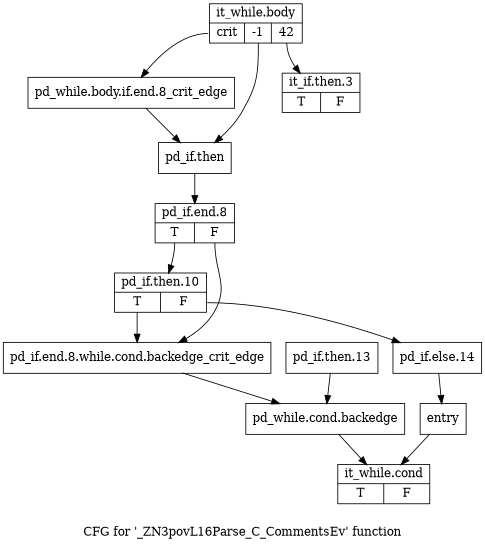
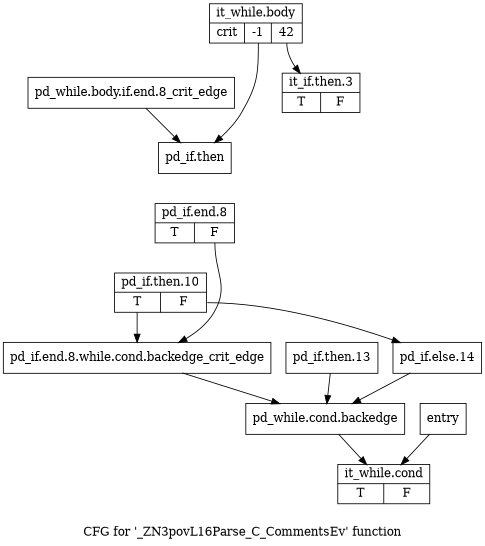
(174, 46) -> none
(195, 184) -> none
(174, 254) -> none
(440, 384) -> (385, 386)
